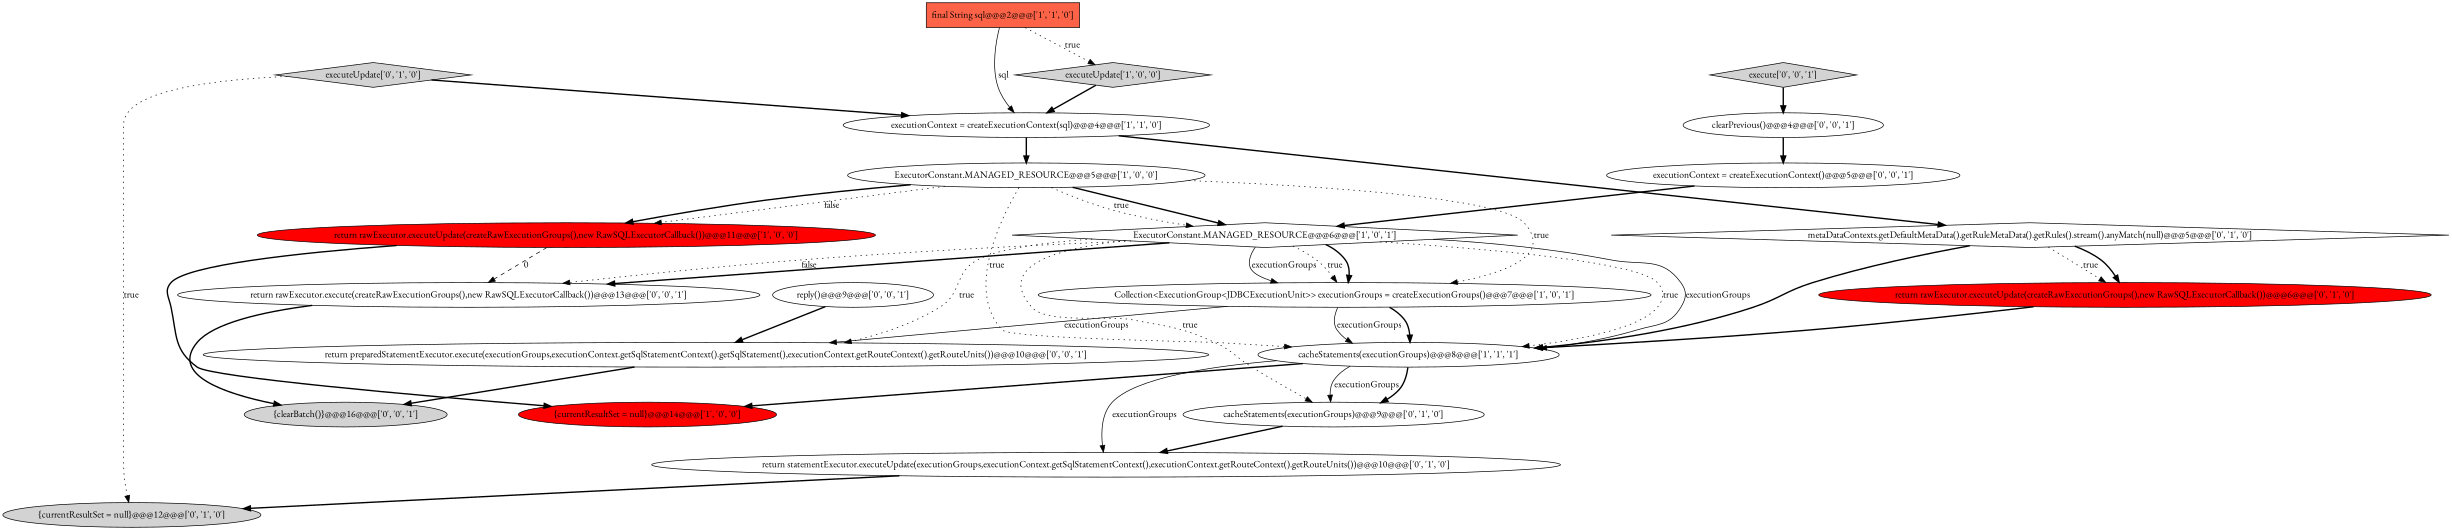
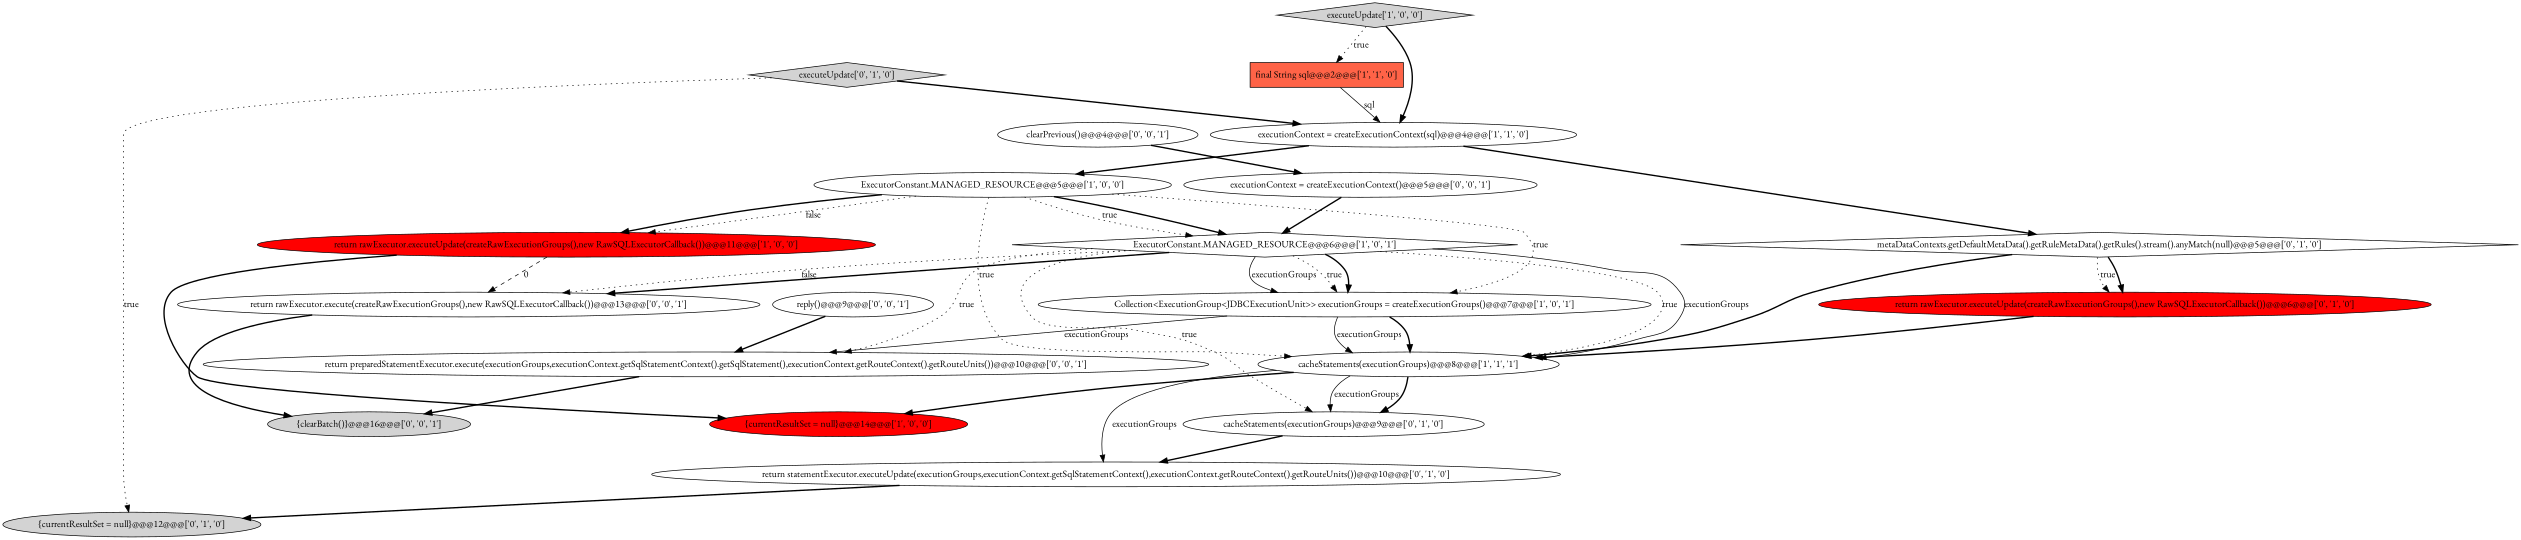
(1057, 45) -> (1354, 42)
(1783, 75) -> none
